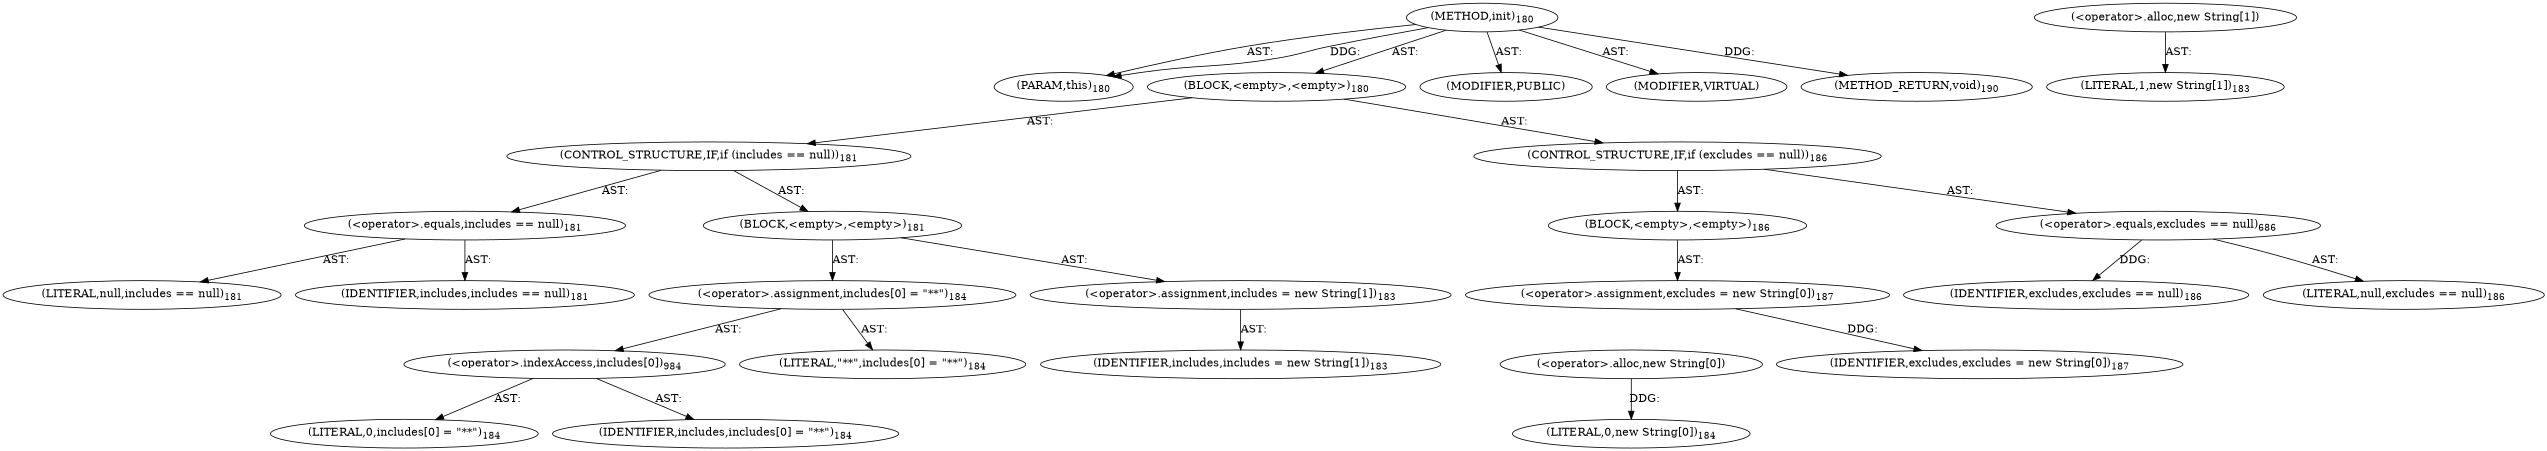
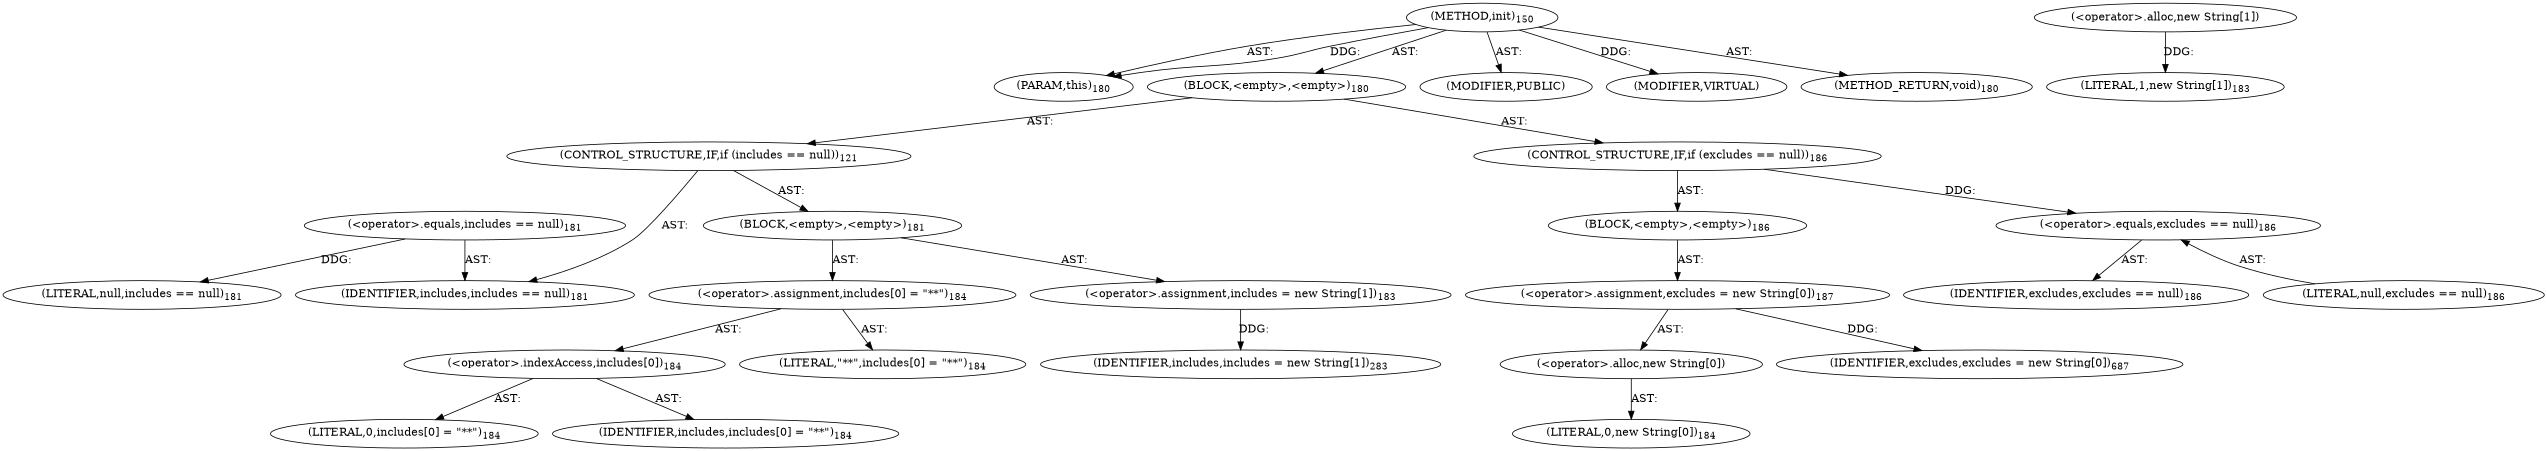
(1525, 16) -> (1525, 16)
(1618, 52) -> (1618, 52)
(1741, 52) -> (1741, 52)
(2181, 52) -> (2181, 52)
(1990, 86) -> (1990, 86)
(849, 155) -> (849, 155)
(590, 190) -> (629, 242)
(1962, 191) -> (1962, 191)
(2267, 224) -> (2267, 224)
(2285, 258) -> (2250, 269)
(338, 260) -> (338, 260)
(2137, 260) -> (2137, 260)
none -> (1657, 326)
(1256, 330) -> (1256, 330)
(673, 363) -> (673, 363)
(1379, 363) -> (1379, 363)
(2120, 363) -> (2120, 363)
(1646, 399) -> (1646, 399)
